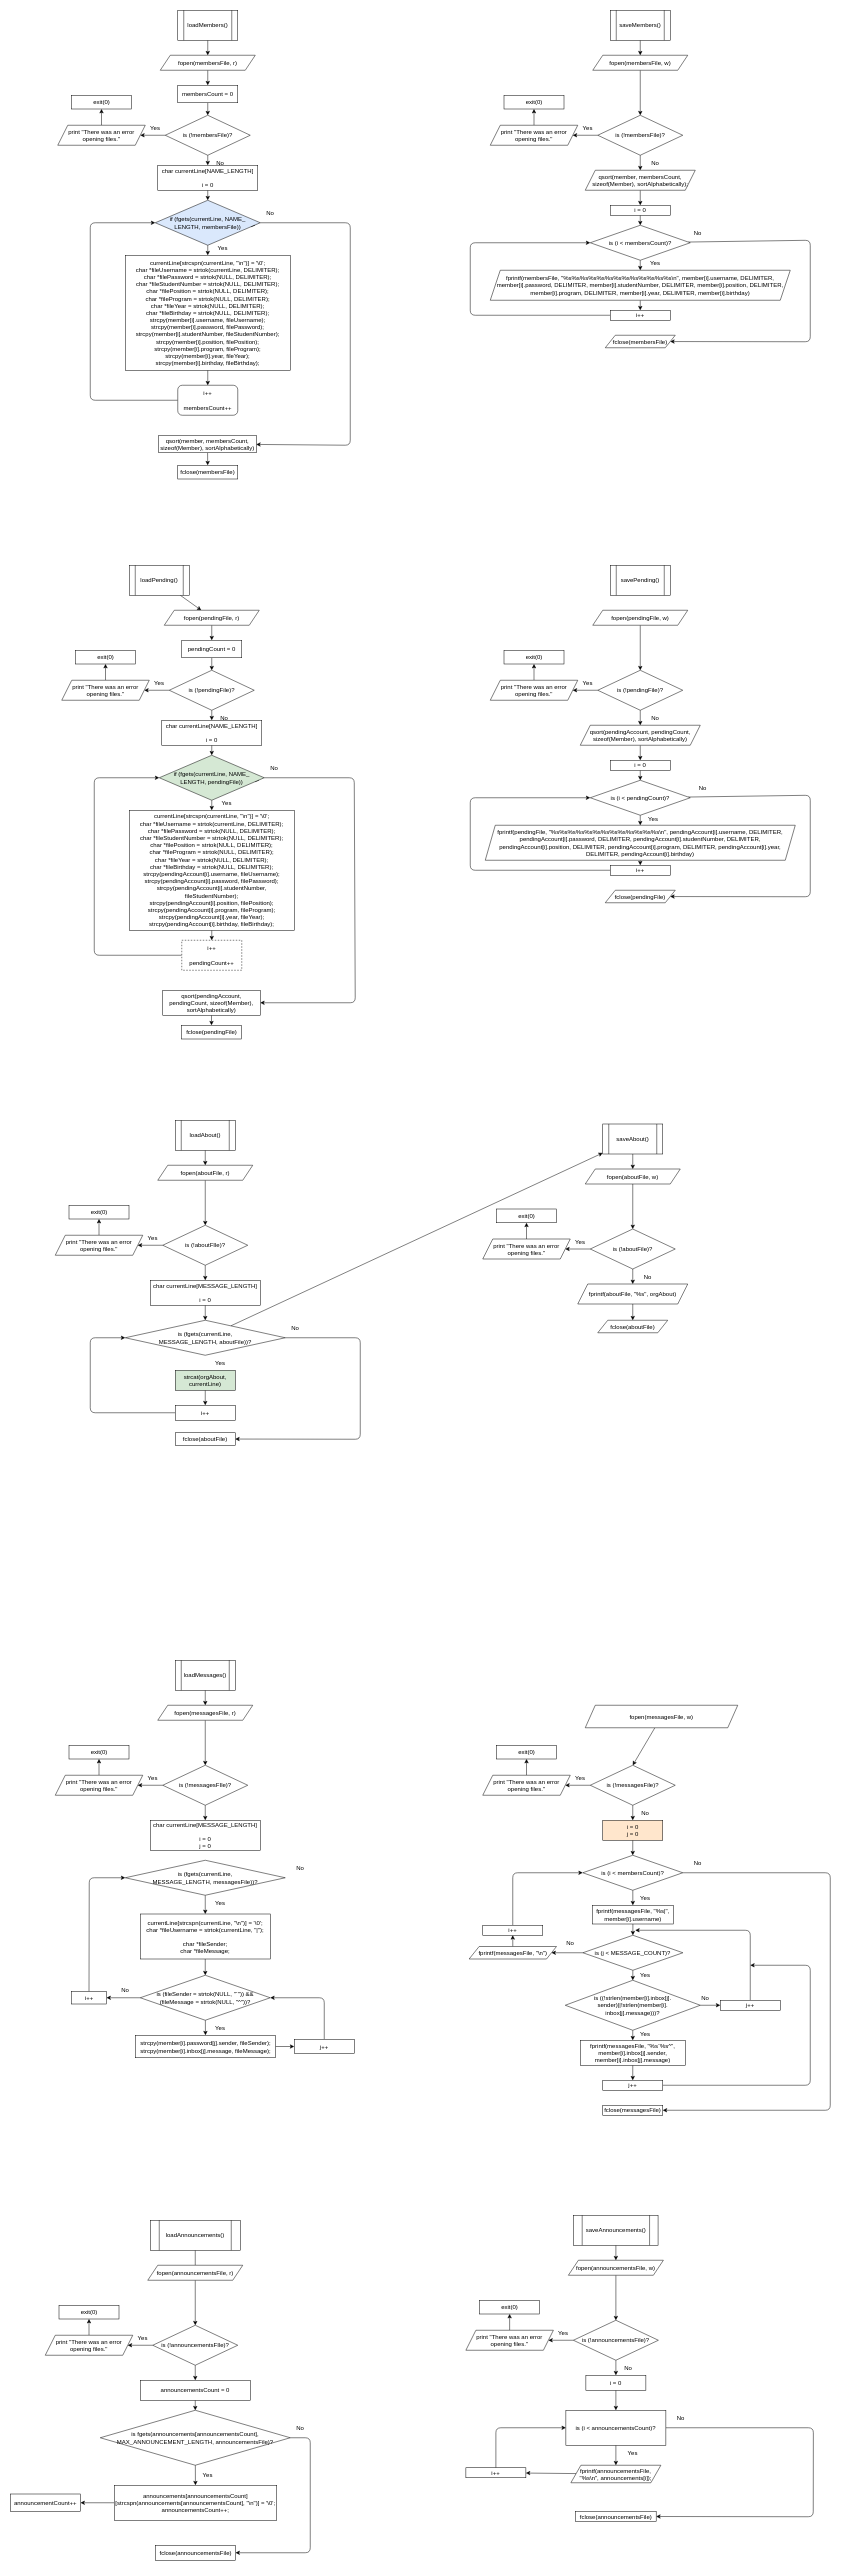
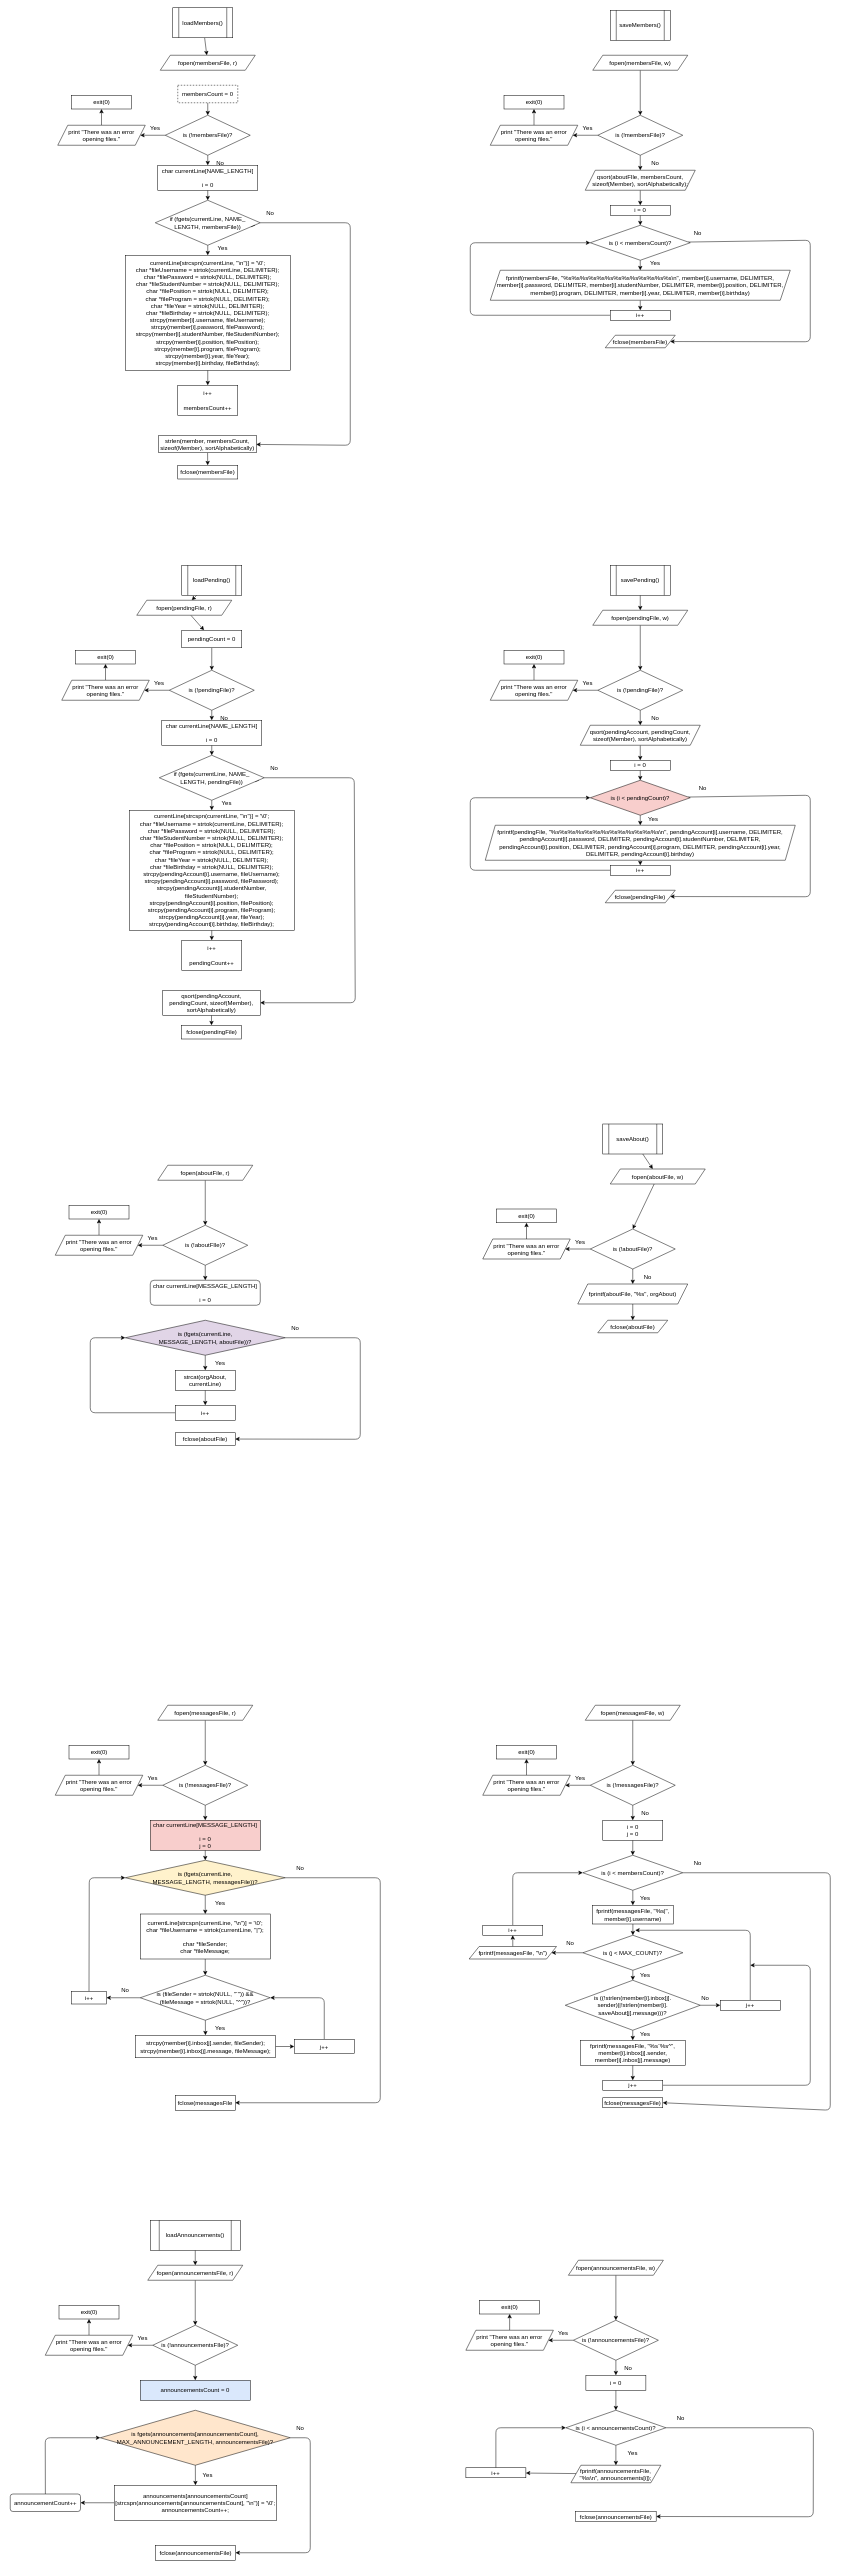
(208, 25) -> (203, 23)
(640, 50) -> none
(208, 80) -> none
(208, 94) -> (208, 94)
(640, 180) -> (640, 180)
(150, 223) -> none
(208, 223) -> (208, 223)
(208, 400) -> (208, 400)
(208, 444) -> (208, 444)
(159, 580) -> (212, 580)
none -> (640, 605)
(212, 618) -> (184, 608)
(212, 649) -> (212, 639)
(154, 778) -> none
(212, 778) -> (212, 778)
(640, 798) -> (640, 798)
(212, 955) -> (212, 955)
(205, 1135) -> none
(205, 1152) -> none
(598, 1155) -> (205, 1365)
(633, 1177) -> (658, 1177)
(205, 1293) -> (205, 1293)
(205, 1315) -> none
(205, 1338) -> (205, 1338)
(205, 1380) -> (205, 1380)
(205, 1675) -> none
(205, 1692) -> none
(662, 1717) -> (633, 1713)
(633, 1830) -> (633, 1830)
(205, 1835) -> (205, 1835)
none -> (205, 1855)
(205, 1878) -> (205, 1878)
(633, 1953) -> (633, 1953)
(633, 2005) -> (633, 2005)
(206, 2047) -> (206, 2047)
none -> (205, 2103)
none -> (239, 2103)
(633, 2110) -> (633, 2103)
(616, 2230) -> none
(616, 2247) -> none
(195, 2262) -> (195, 2260)
(195, 2390) -> (195, 2390)
(195, 2405) -> none
(616, 2428) -> (616, 2428)
none -> (95, 2438)
(195, 2438) -> (195, 2438)
(45, 2503) -> (45, 2503)
